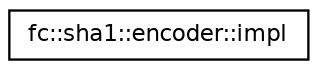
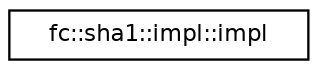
(159, 35) -> (159, 35)
